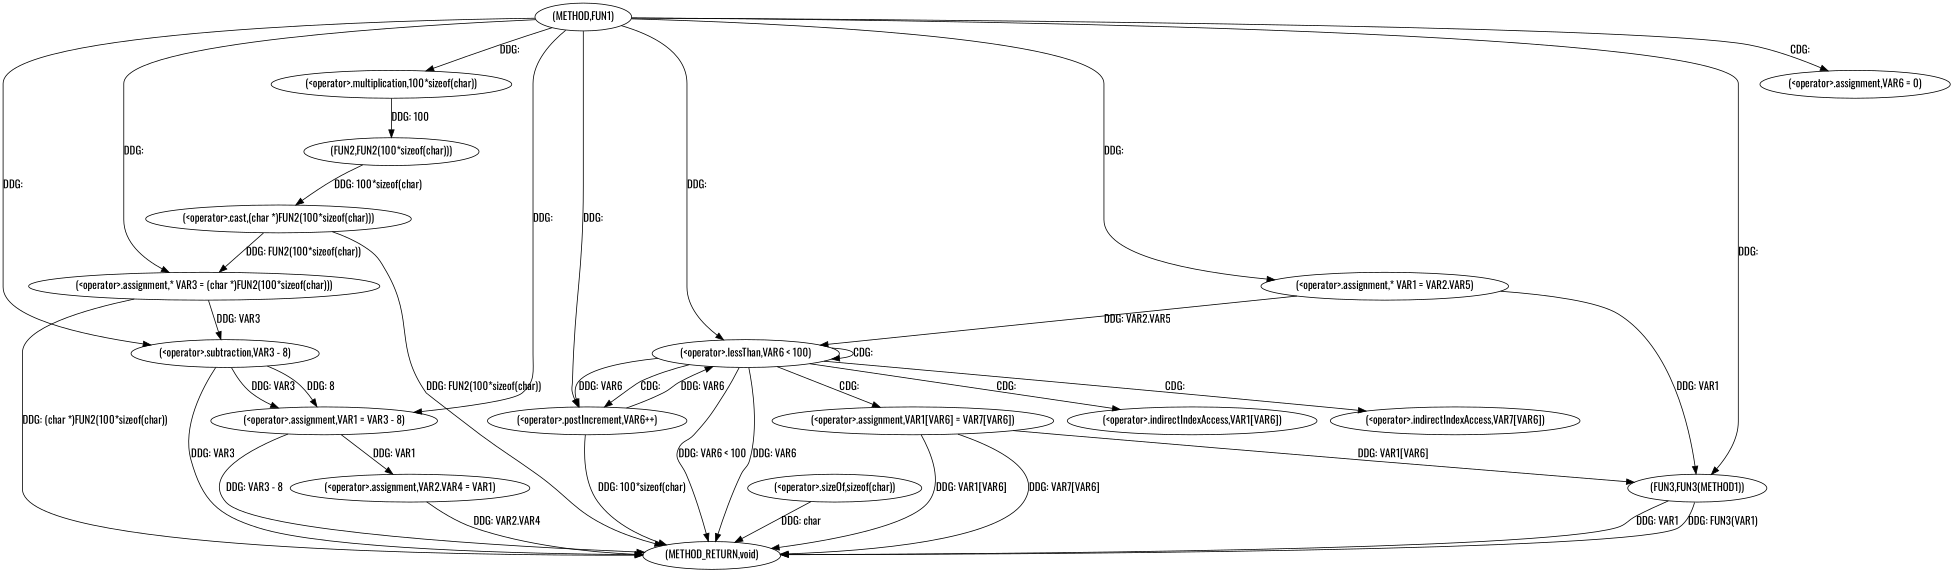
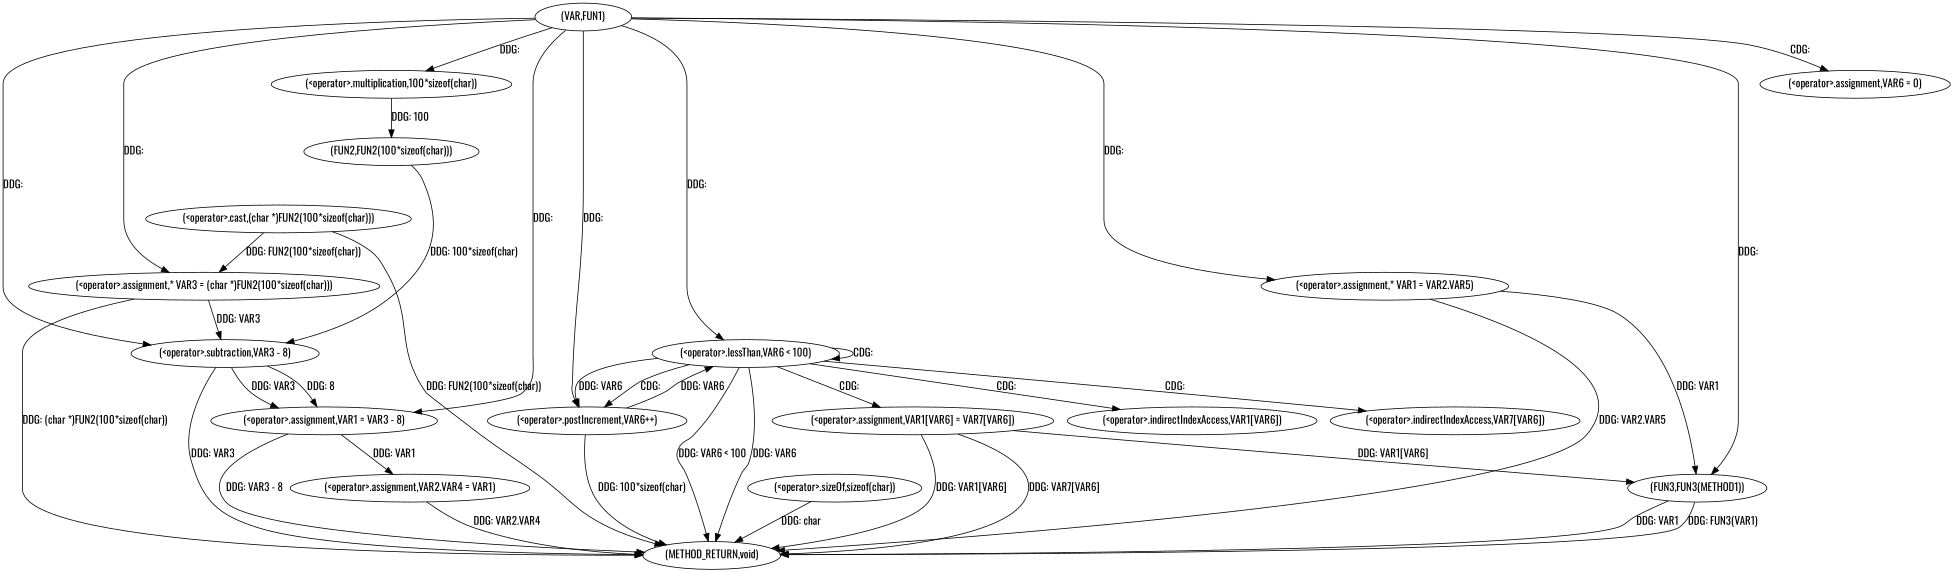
(583, 17) -> (583, 17)
(332, 181) -> (407, 282)
(1062, 320) -> (1309, 502)
